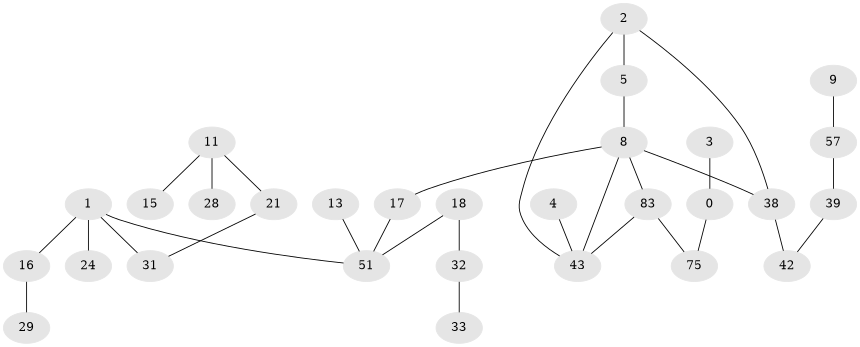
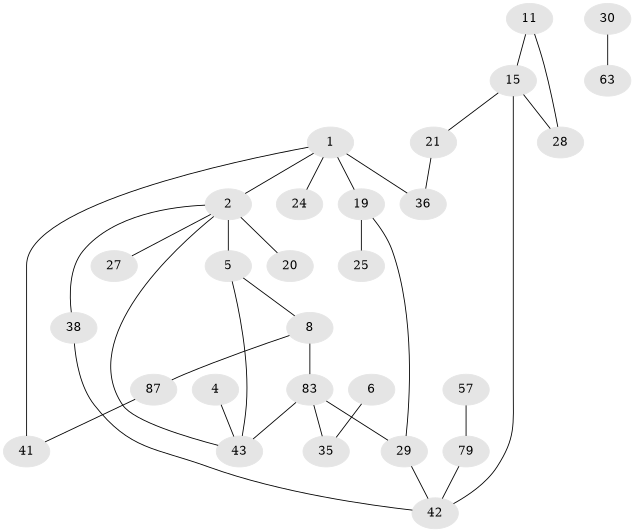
(833, 81) -> none
none -> (537, 112)
(710, 142) -> none
(699, 172) -> none
(243, 173) -> (473, 112)
none -> (279, 173)
(336, 204) -> none
(397, 204) -> (154, 390)
(459, 204) -> none
(601, 204) -> (245, 358)
(710, 204) -> (372, 390)
(833, 204) -> (466, 451)
(27, 266) -> (361, 204)
none -> (114, 266)
(150, 266) -> (423, 204)
none -> (290, 266)
none -> (361, 266)
(367, 266) -> (27, 451)
(459, 266) -> (608, 19)
(694, 266) -> (326, 451)
none -> (513, 312)
(459, 328) -> (608, 81)
none -> (357, 421)
none -> (420, 482)
